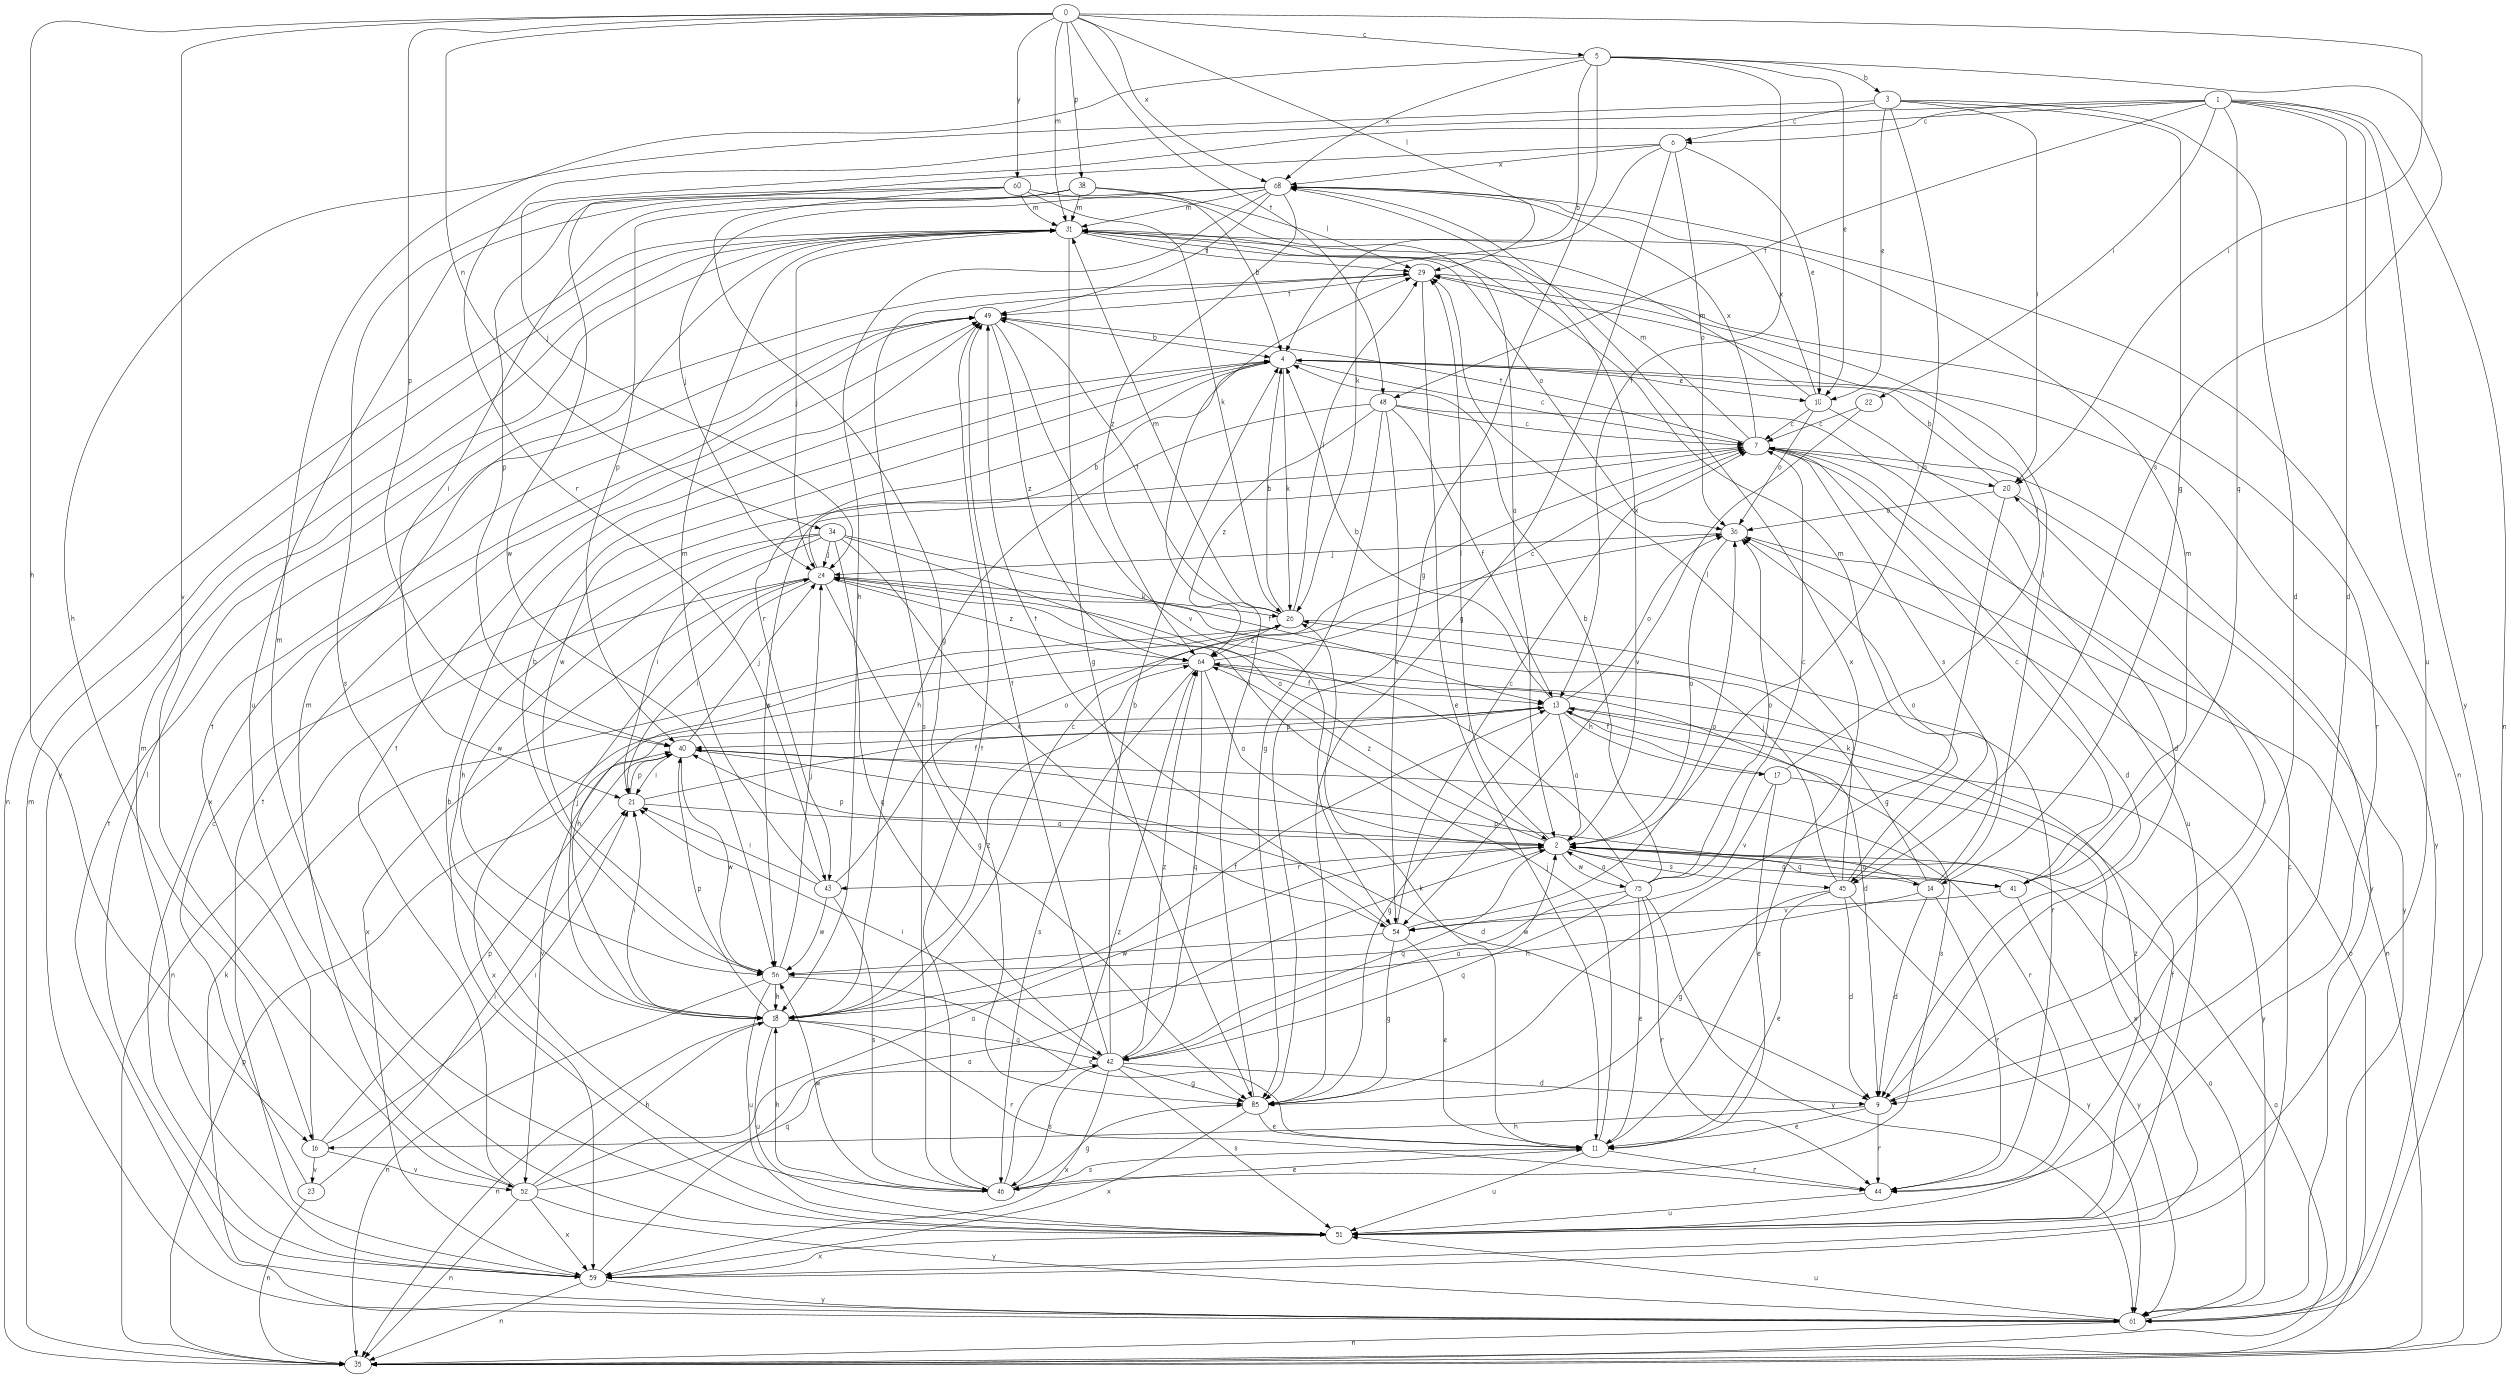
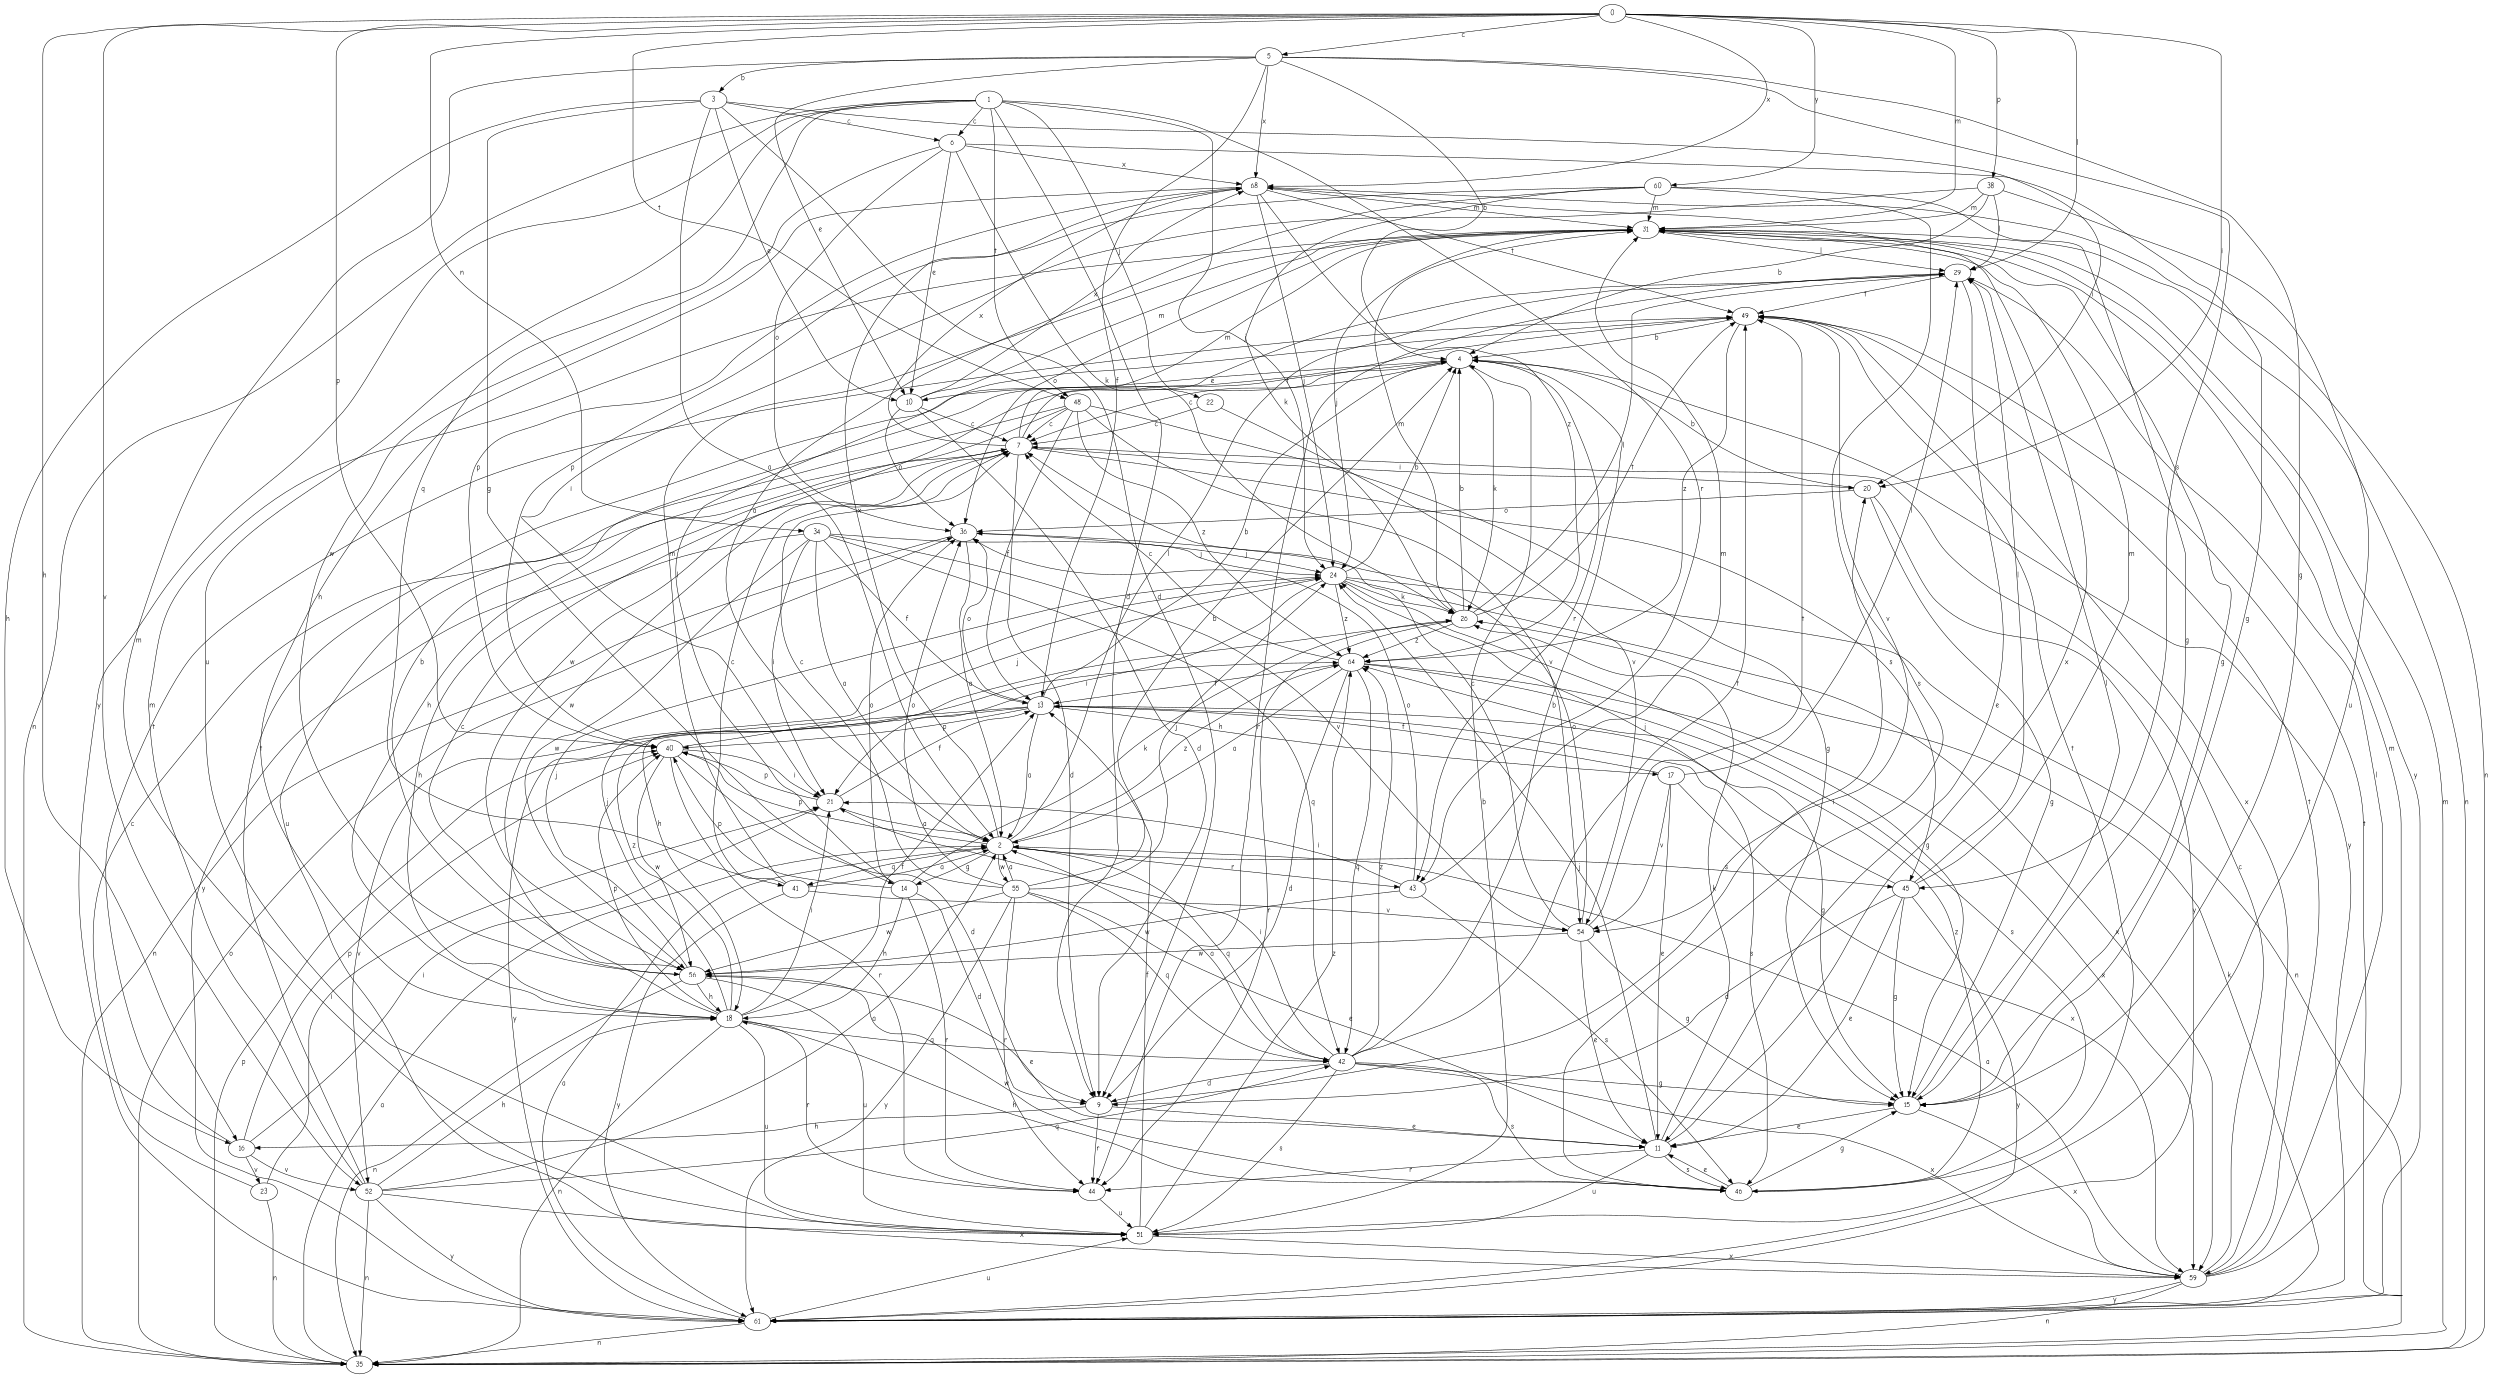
(2114, 251) -> (1120, 251)
(882, 480) -> none
(1638, 889) -> (1016, 889)
(1255, 1105) -> (1907, 1105)
